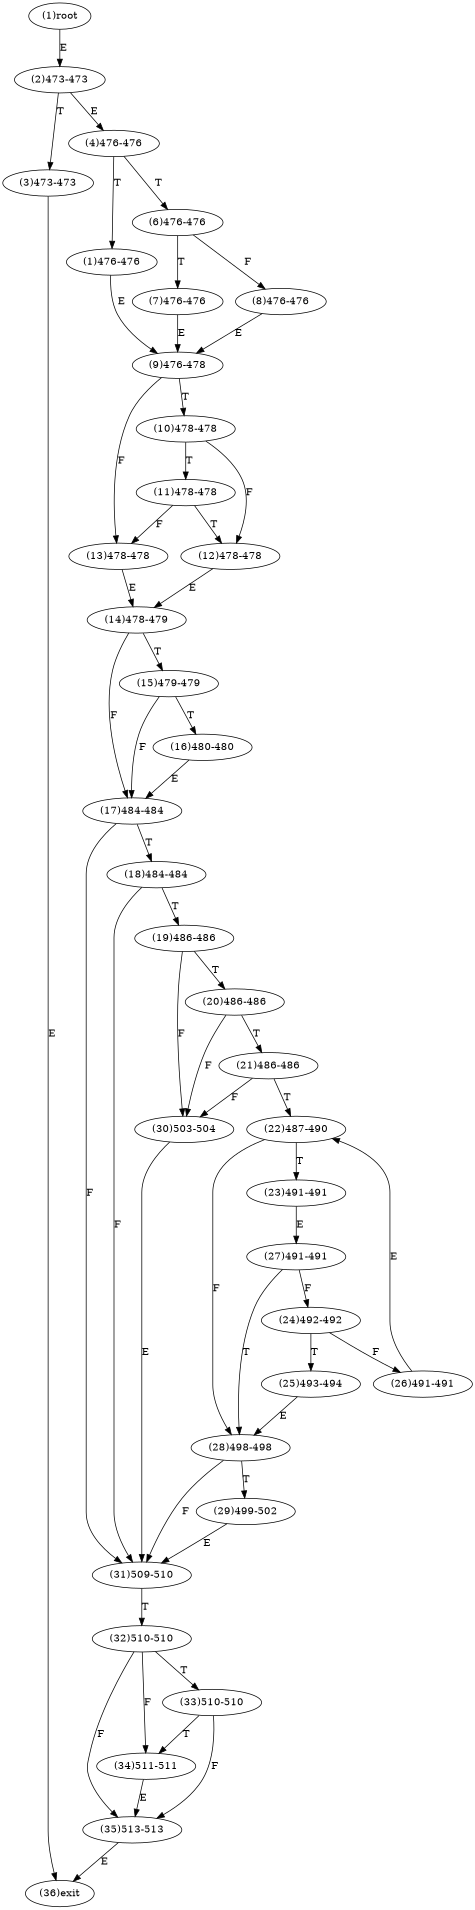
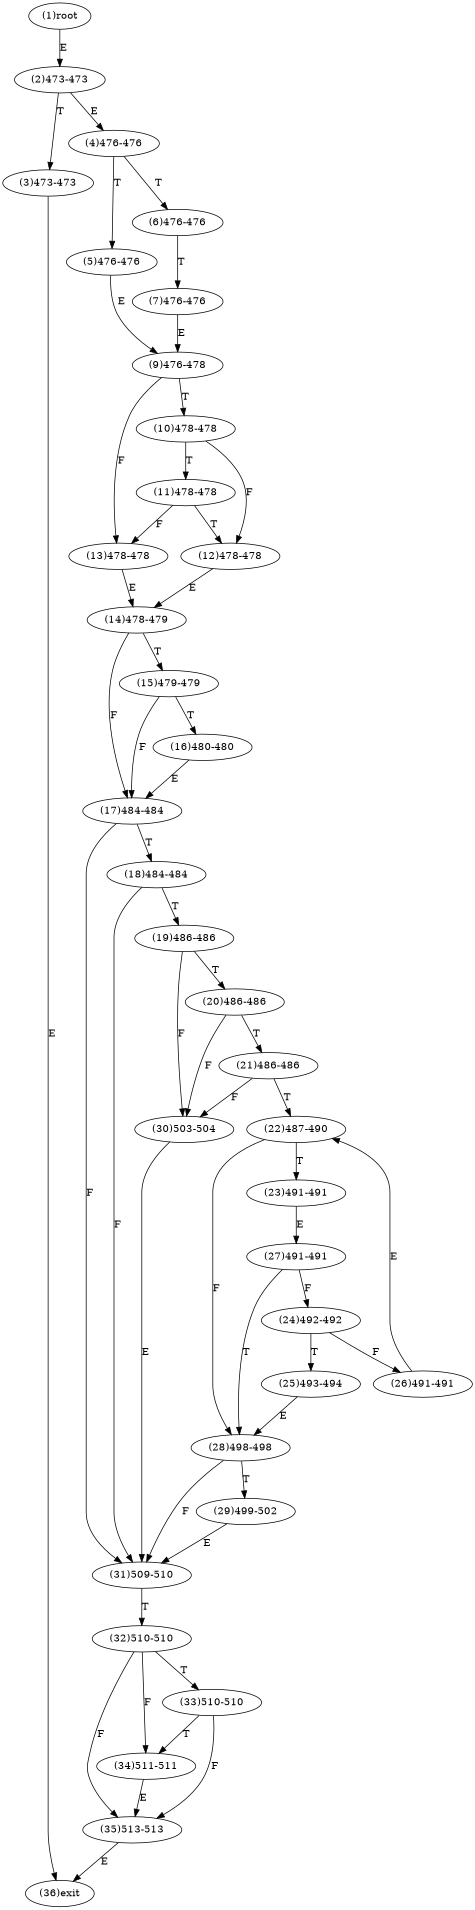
(112, 262) -> (112, 262)
(281, 302) -> none
